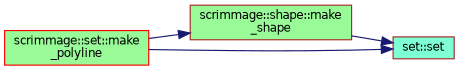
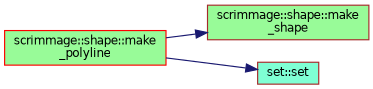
(367, 38) -> none
(77, 48) -> (85, 48)
